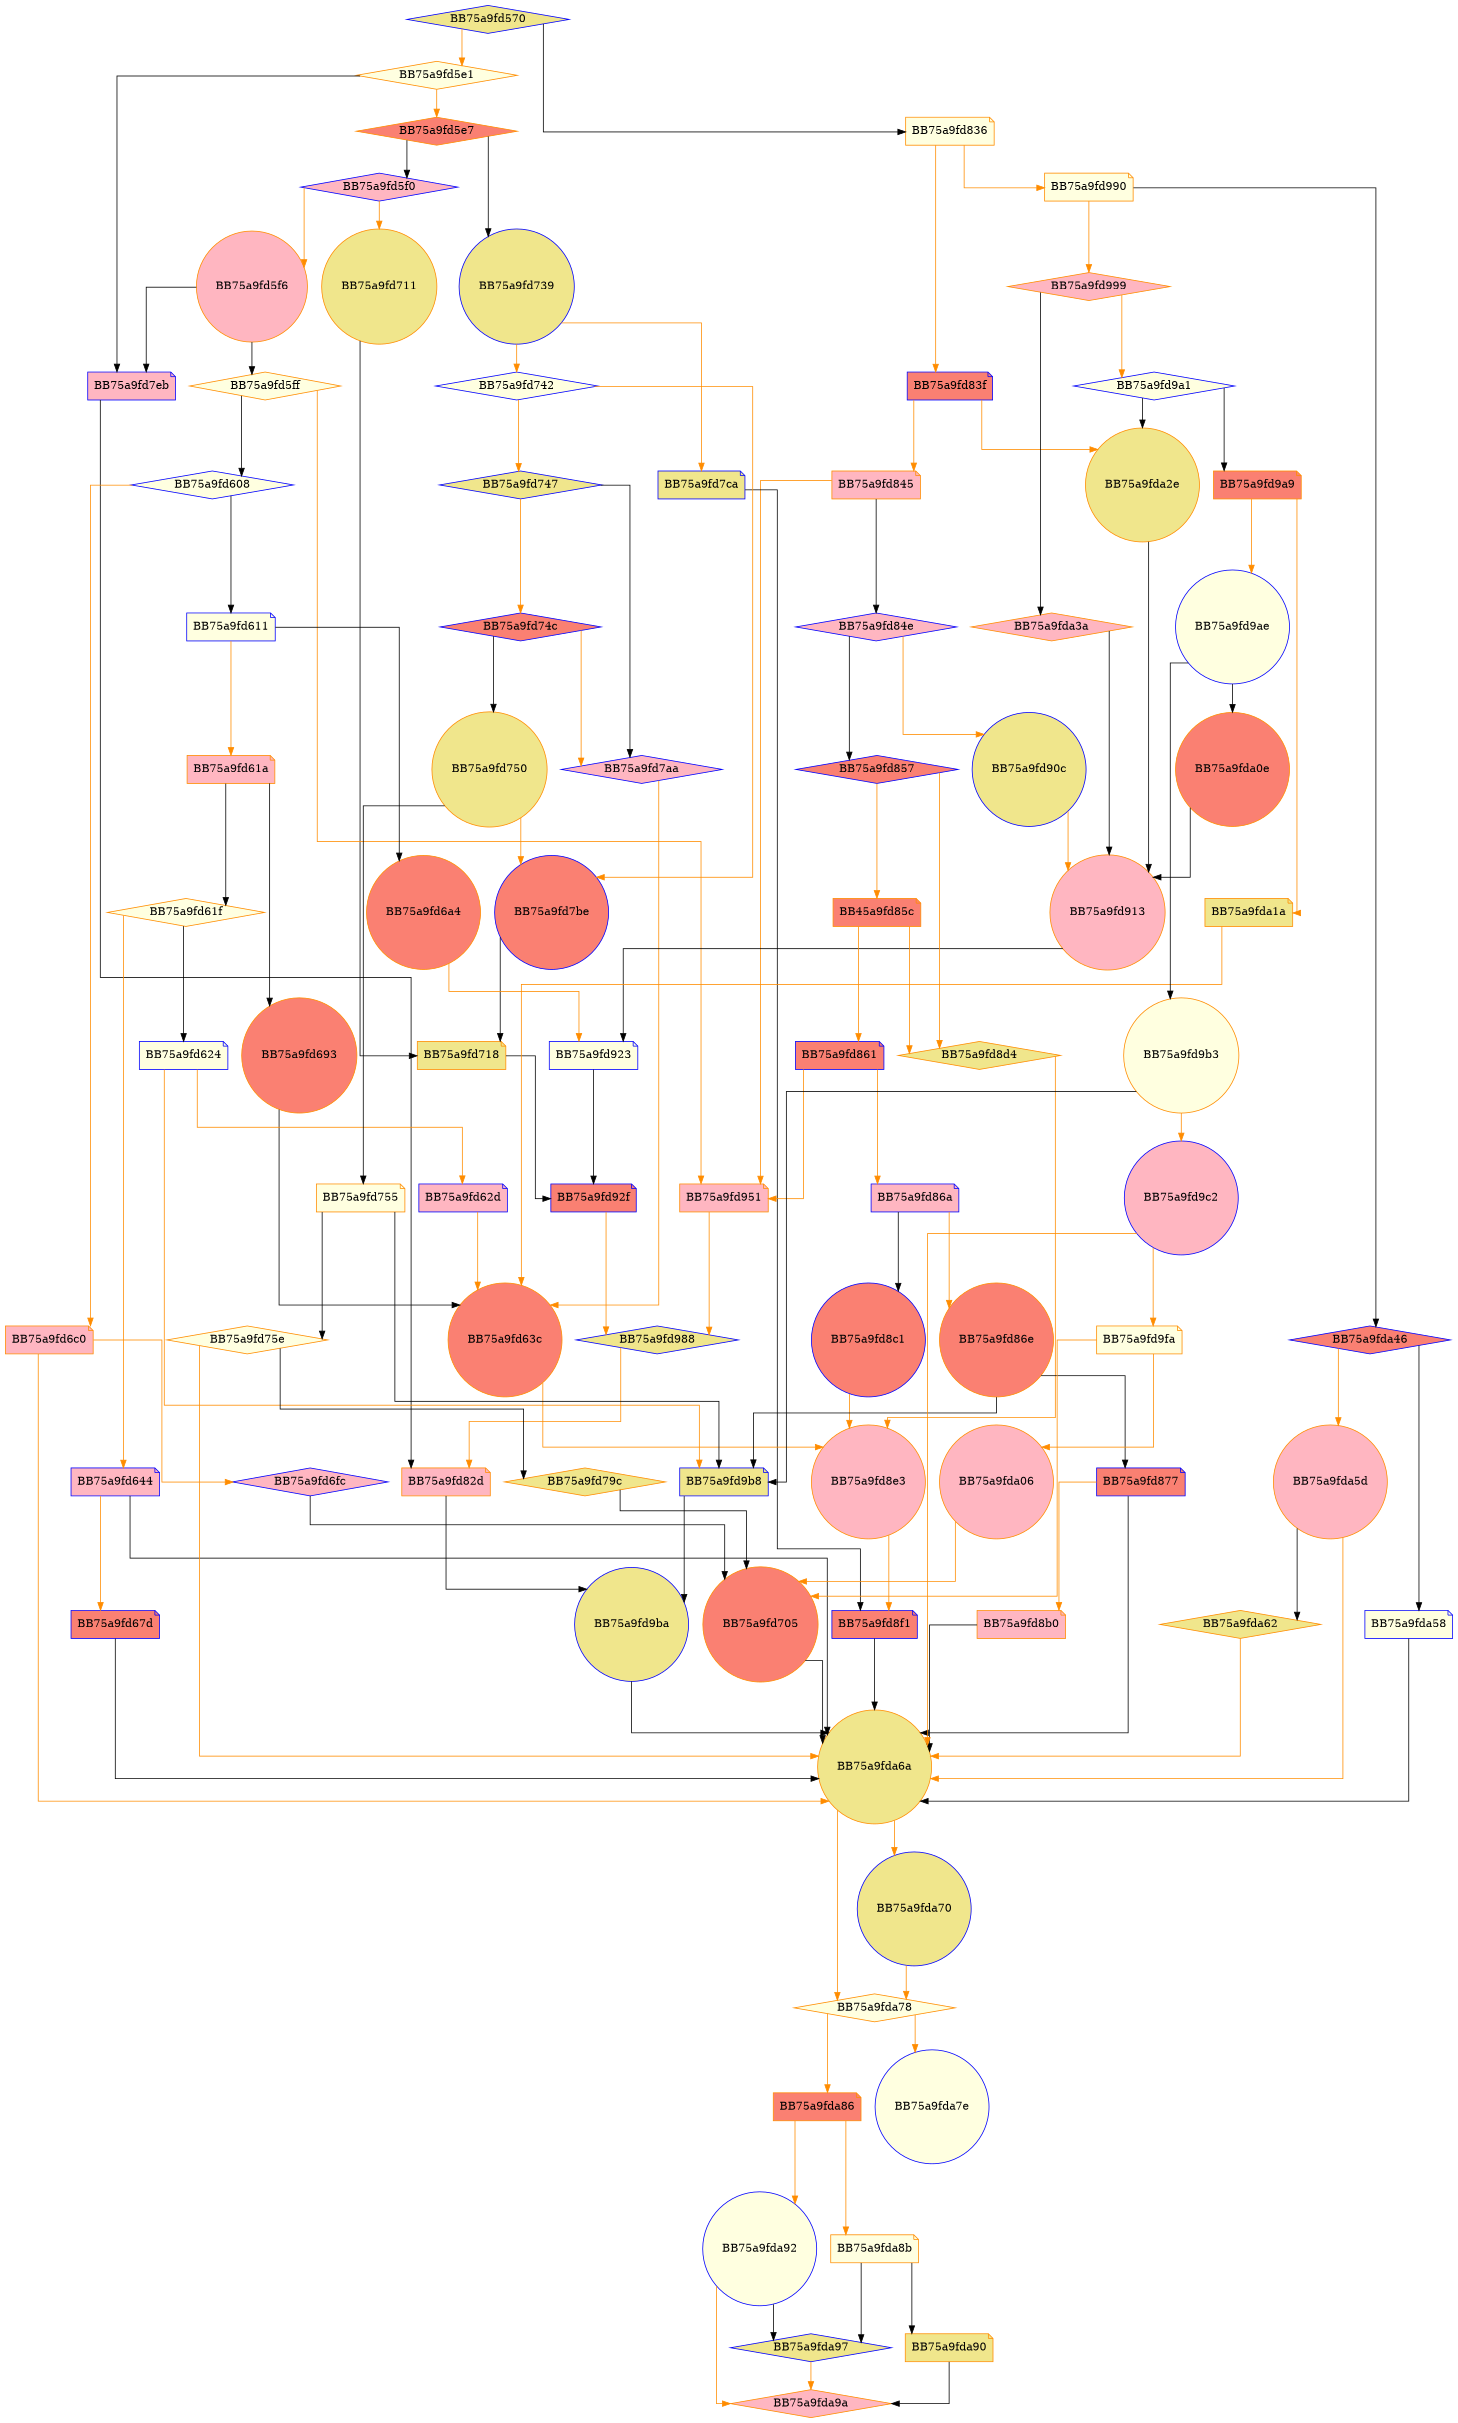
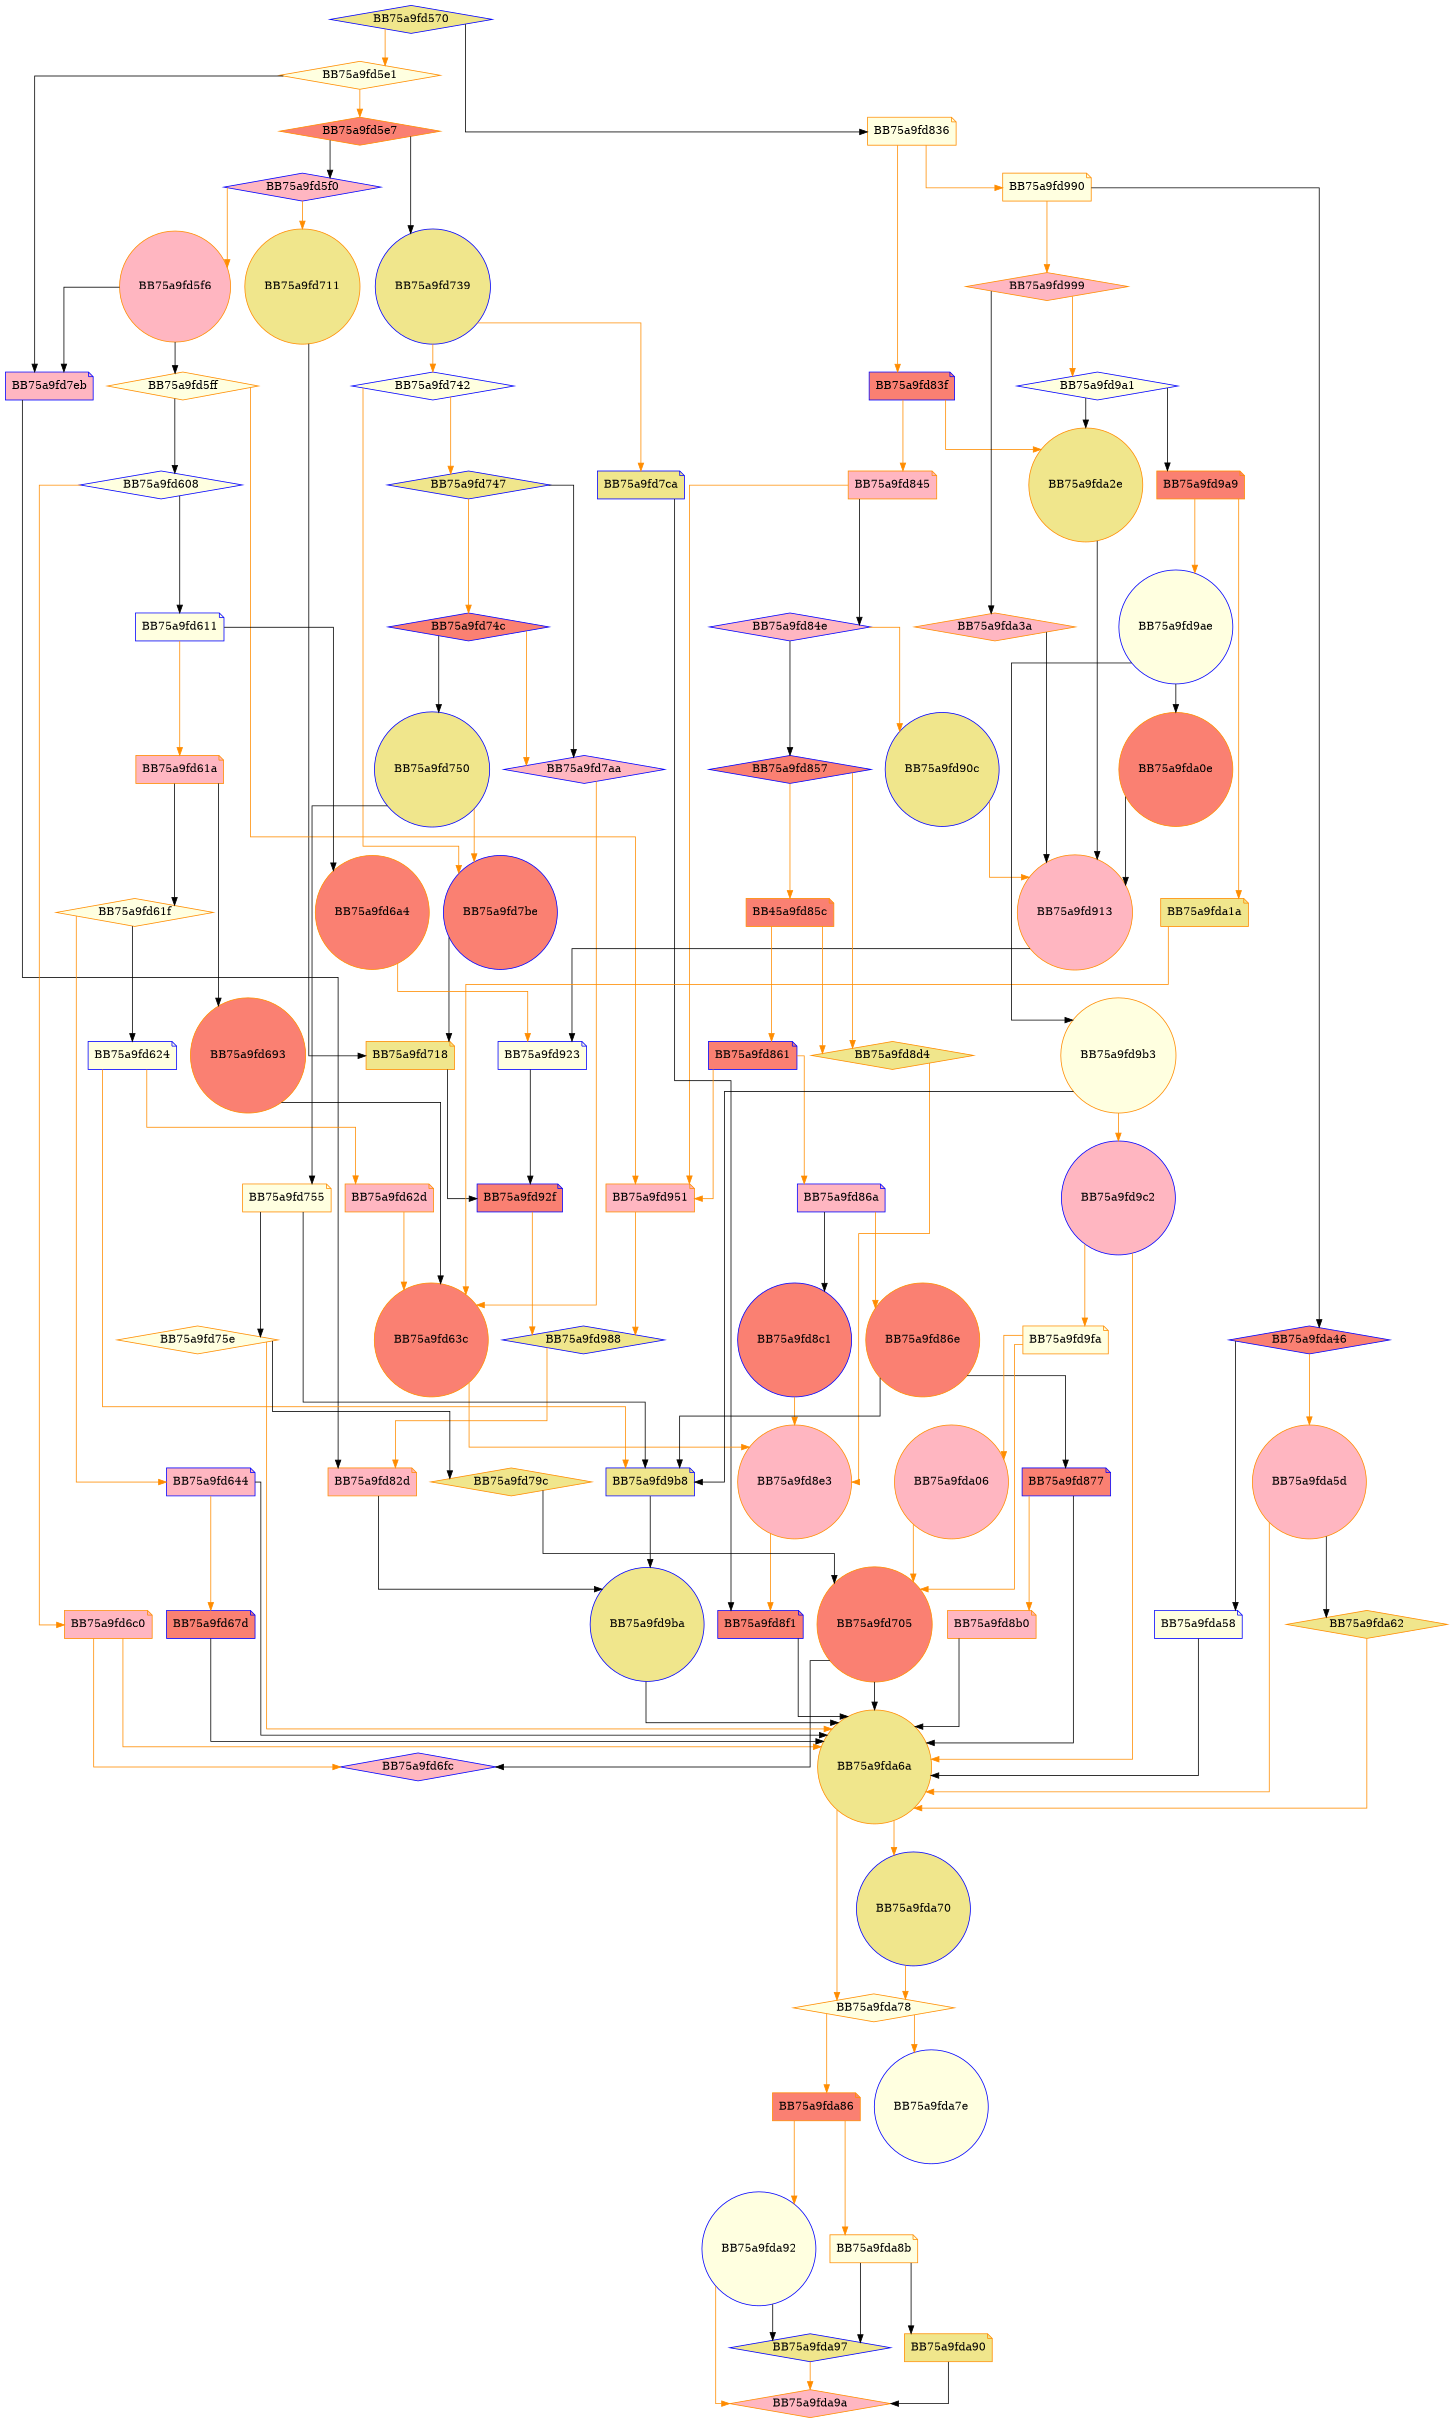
(490, 769) -> (432, 769)
(463, 1198) -> (389, 1198)
(526, 1525) -> (720, 1767)
